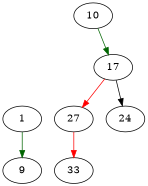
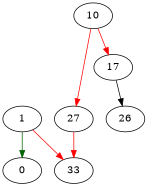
(102, 38) -> (102, 38)
(96, 90) -> (84, 64)
(125, 119) -> (125, 119)
none -> (45, 142)
(22, 171) -> (22, 171)
